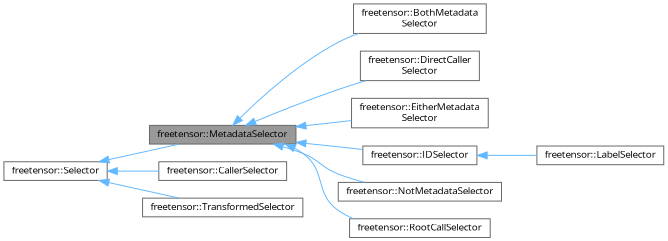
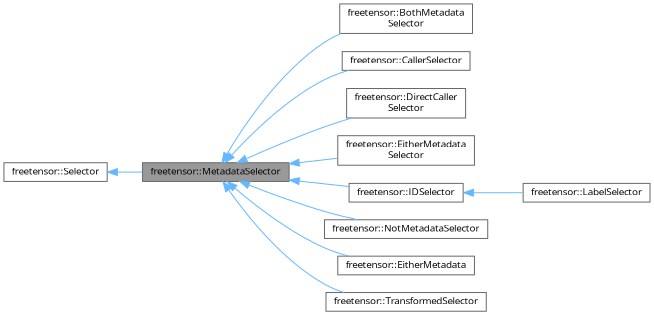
(138, 171) -> (285, 105)
(144, 190) -> (279, 250)
(420, 228) -> (406, 266)
